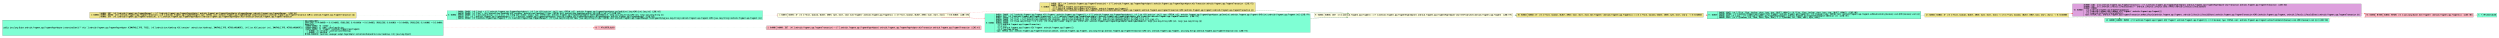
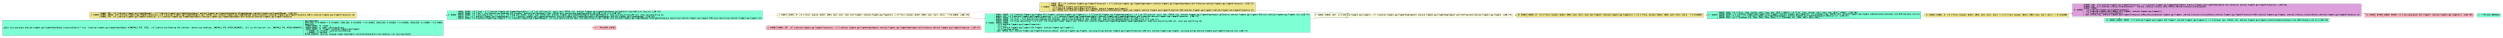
(2490, 15) -> (2492, 15)
(608, 28) -> (608, 28)
